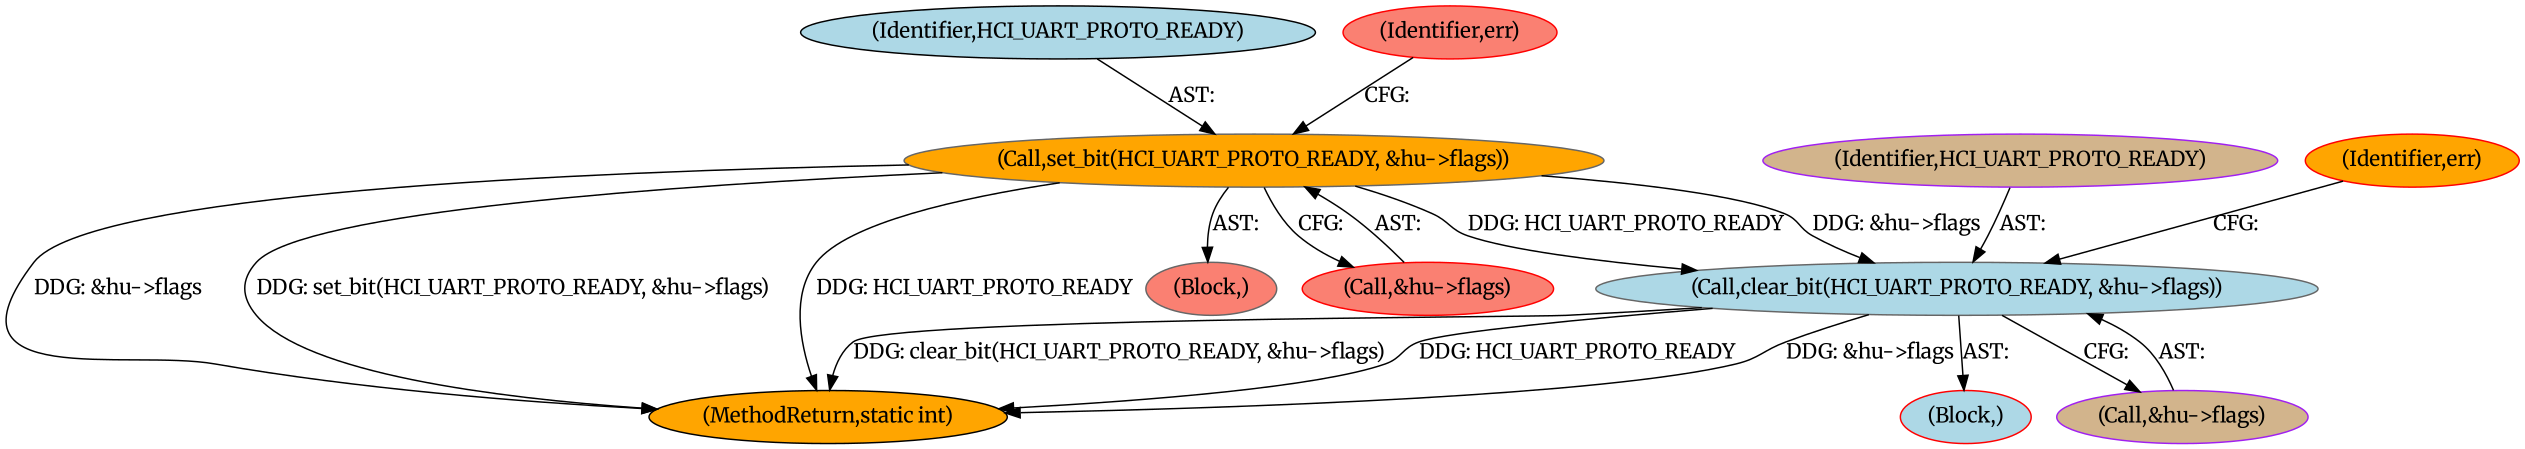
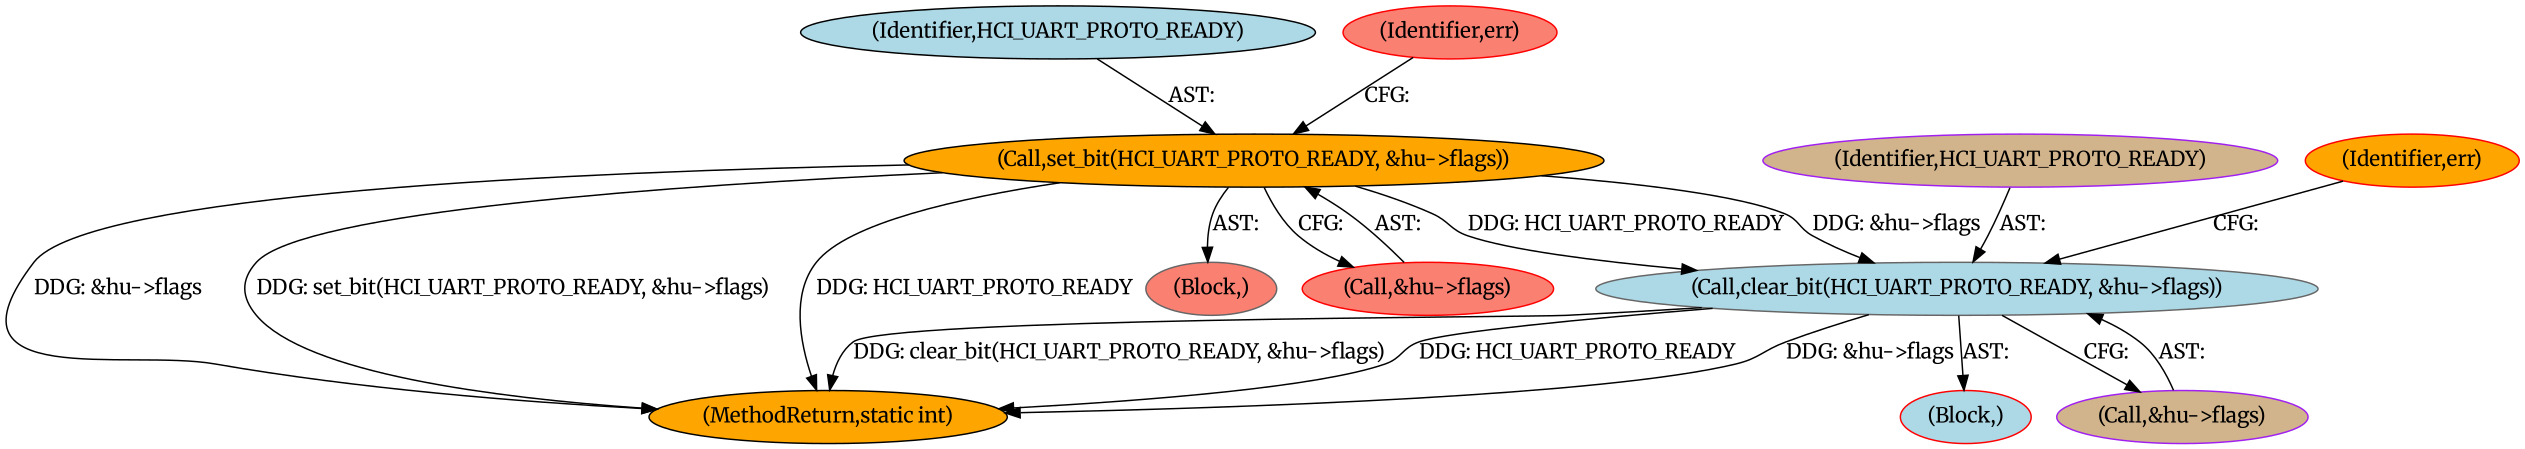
(1254, 161) -> (1254, 161)
